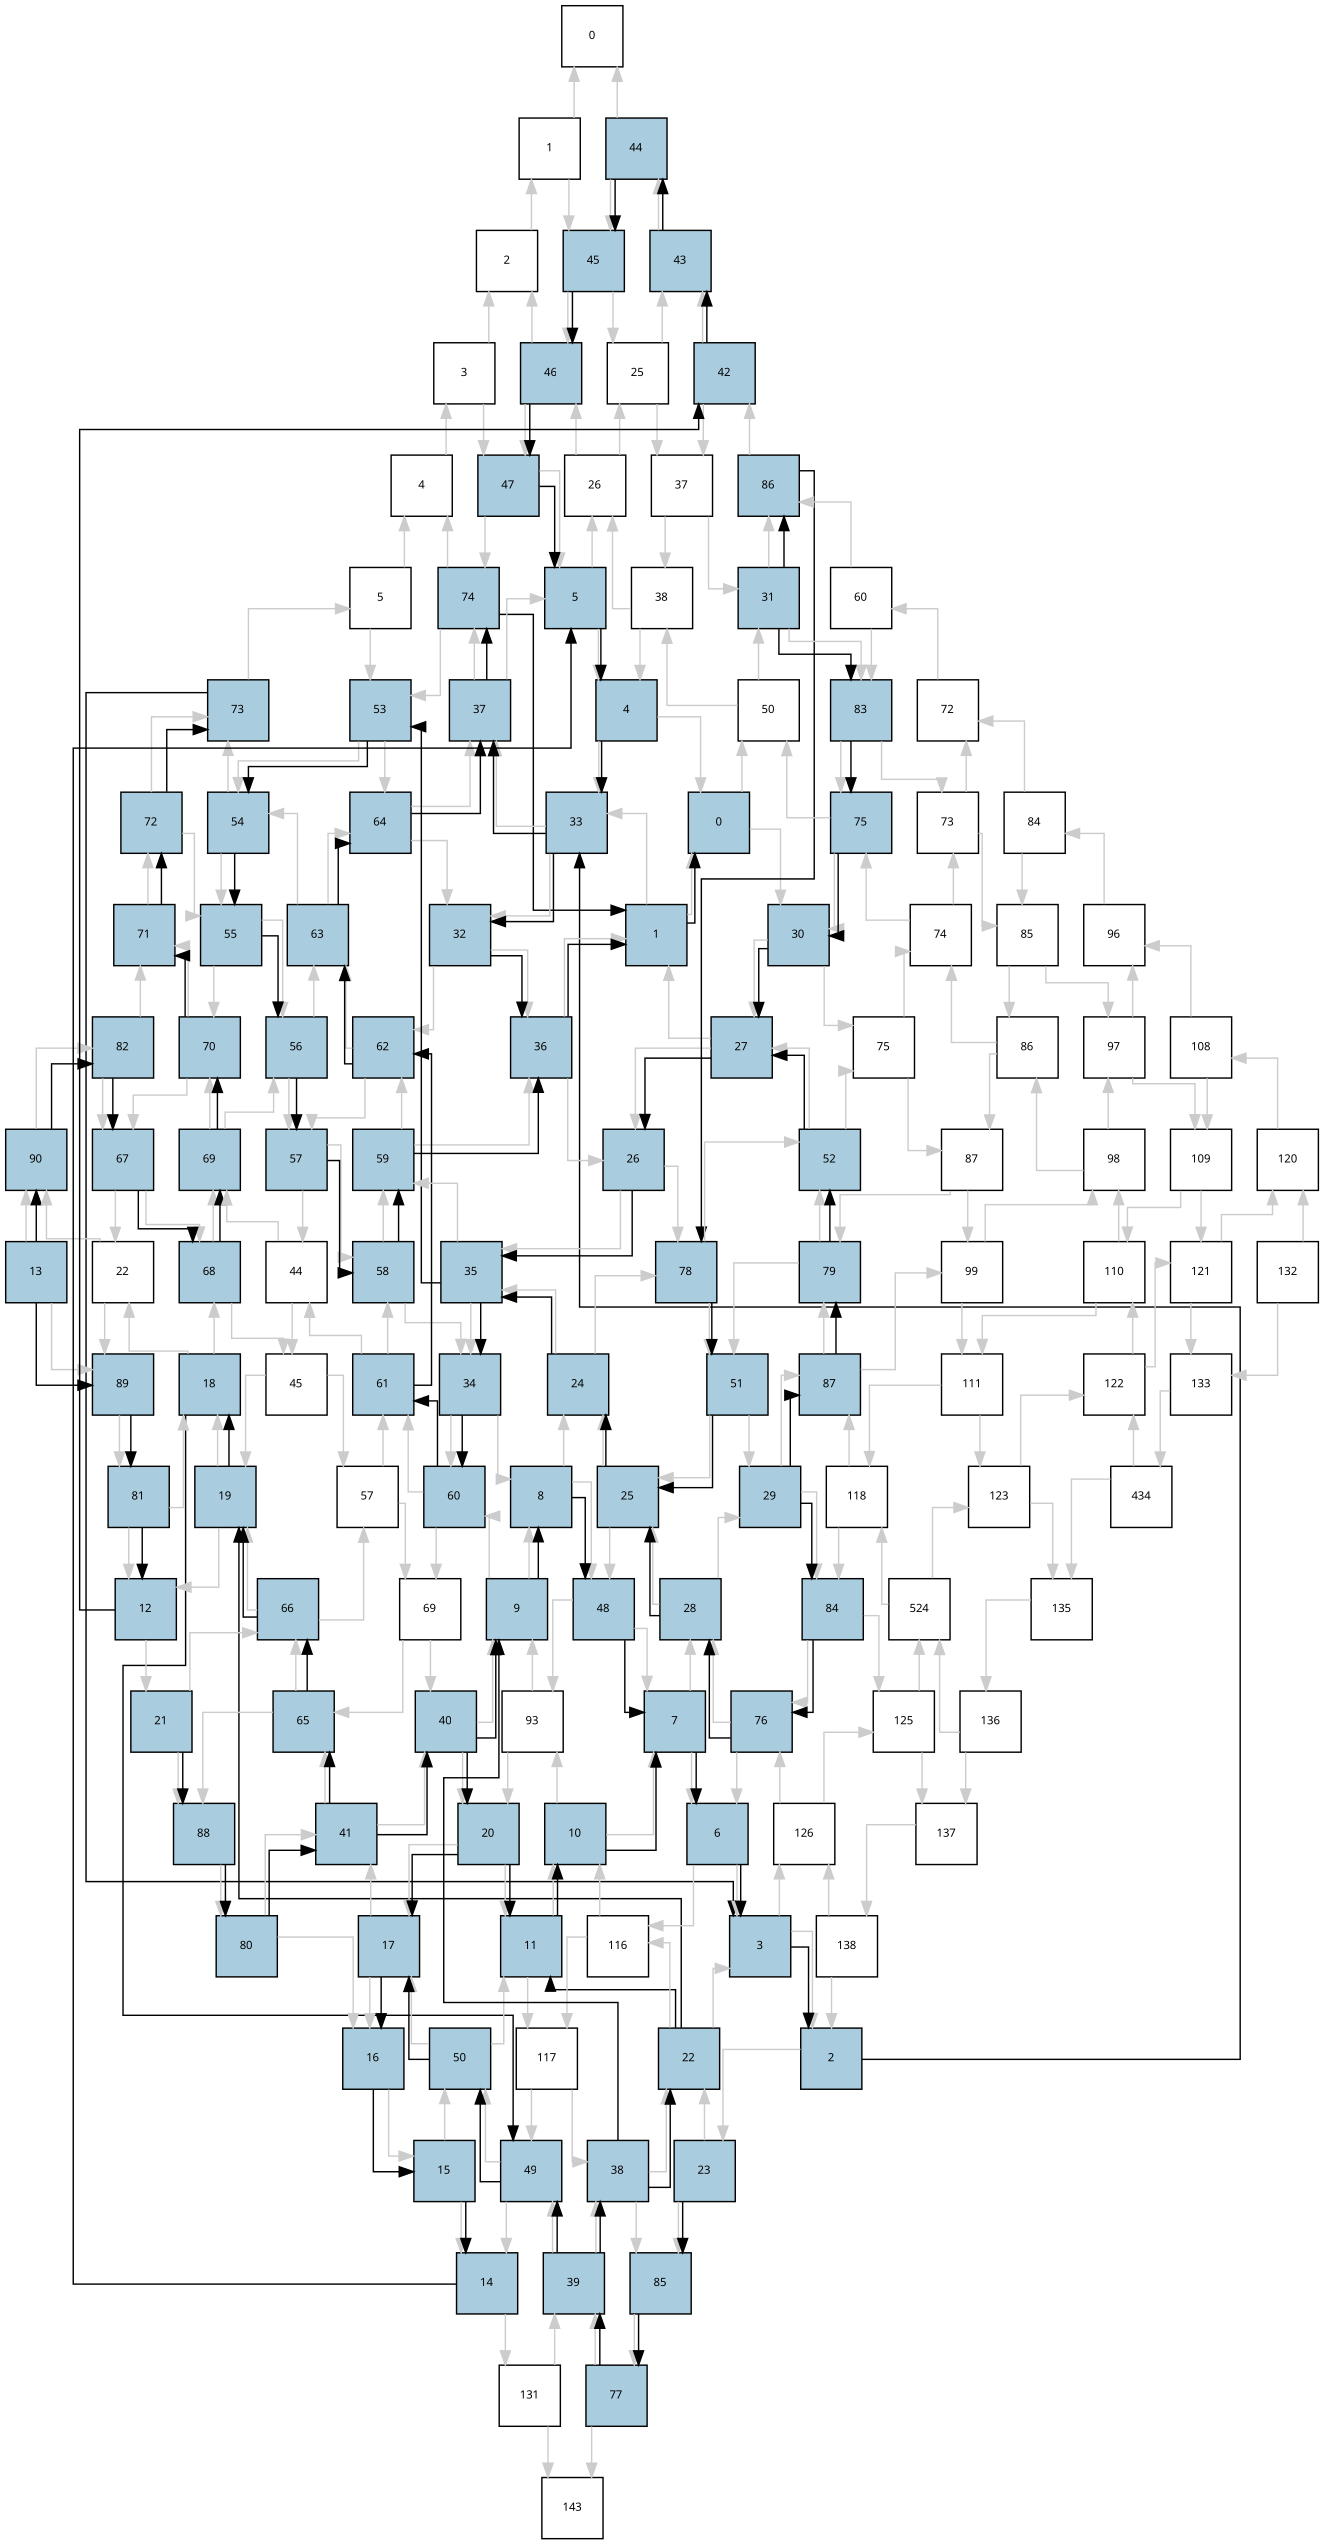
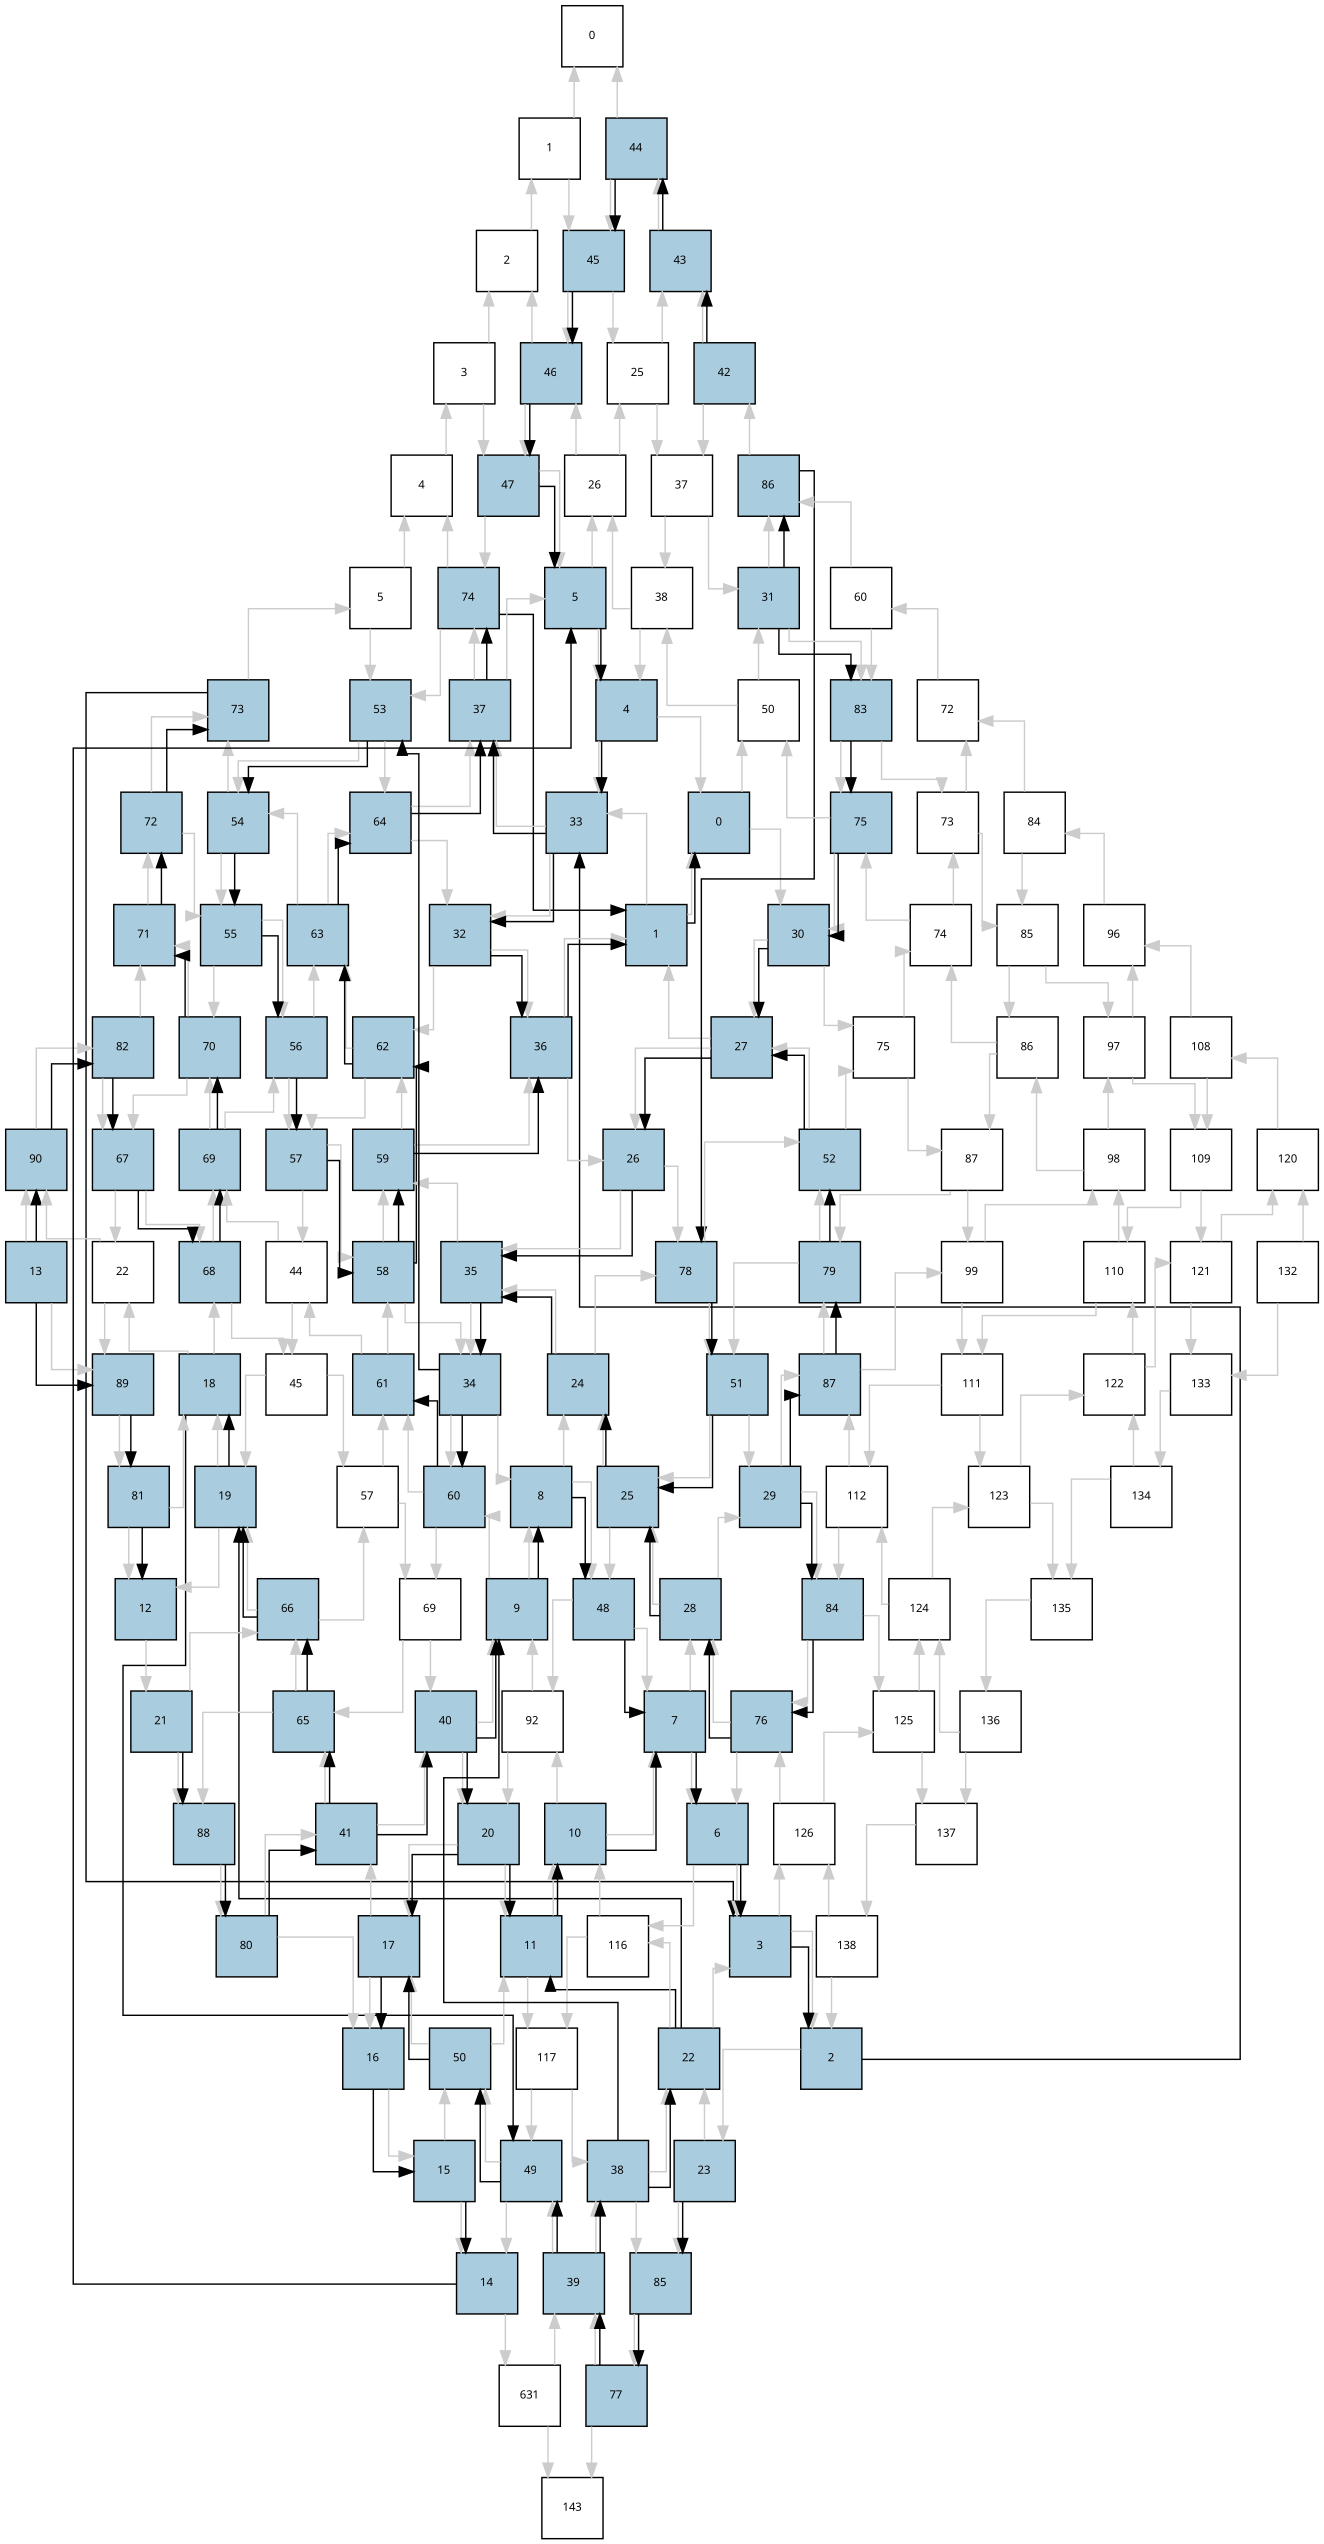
(80, 676) -> none
(421, 1014) -> (419, 1047)
(432, 1227) -> (416, 1166)
(857, 1497) -> (857, 1497)
(1141, 1497) -> (1141, 1497)
(919, 1609) -> (919, 1609)
(533, 1722) -> (533, 1722)
(530, 2396) -> (530, 2396)
